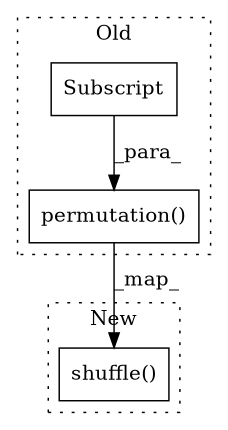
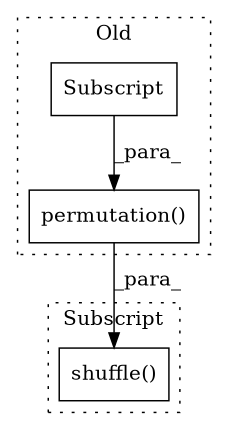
(147, 280) -> (148, 280)
(114, 320) -> (114, 320)
